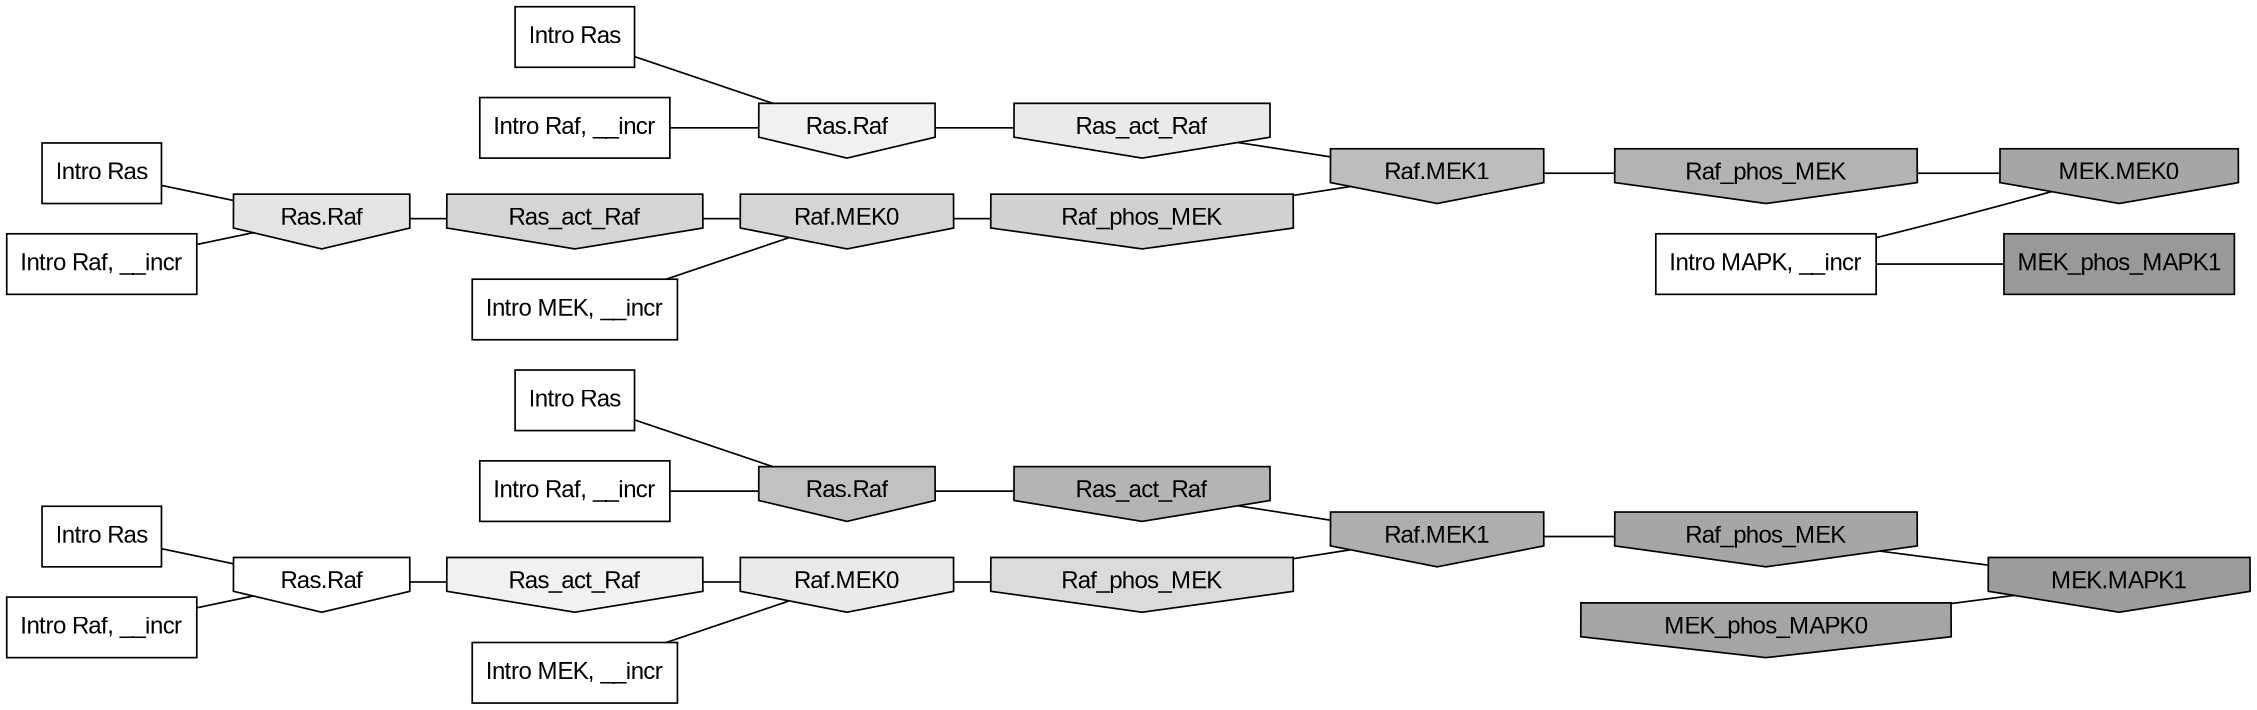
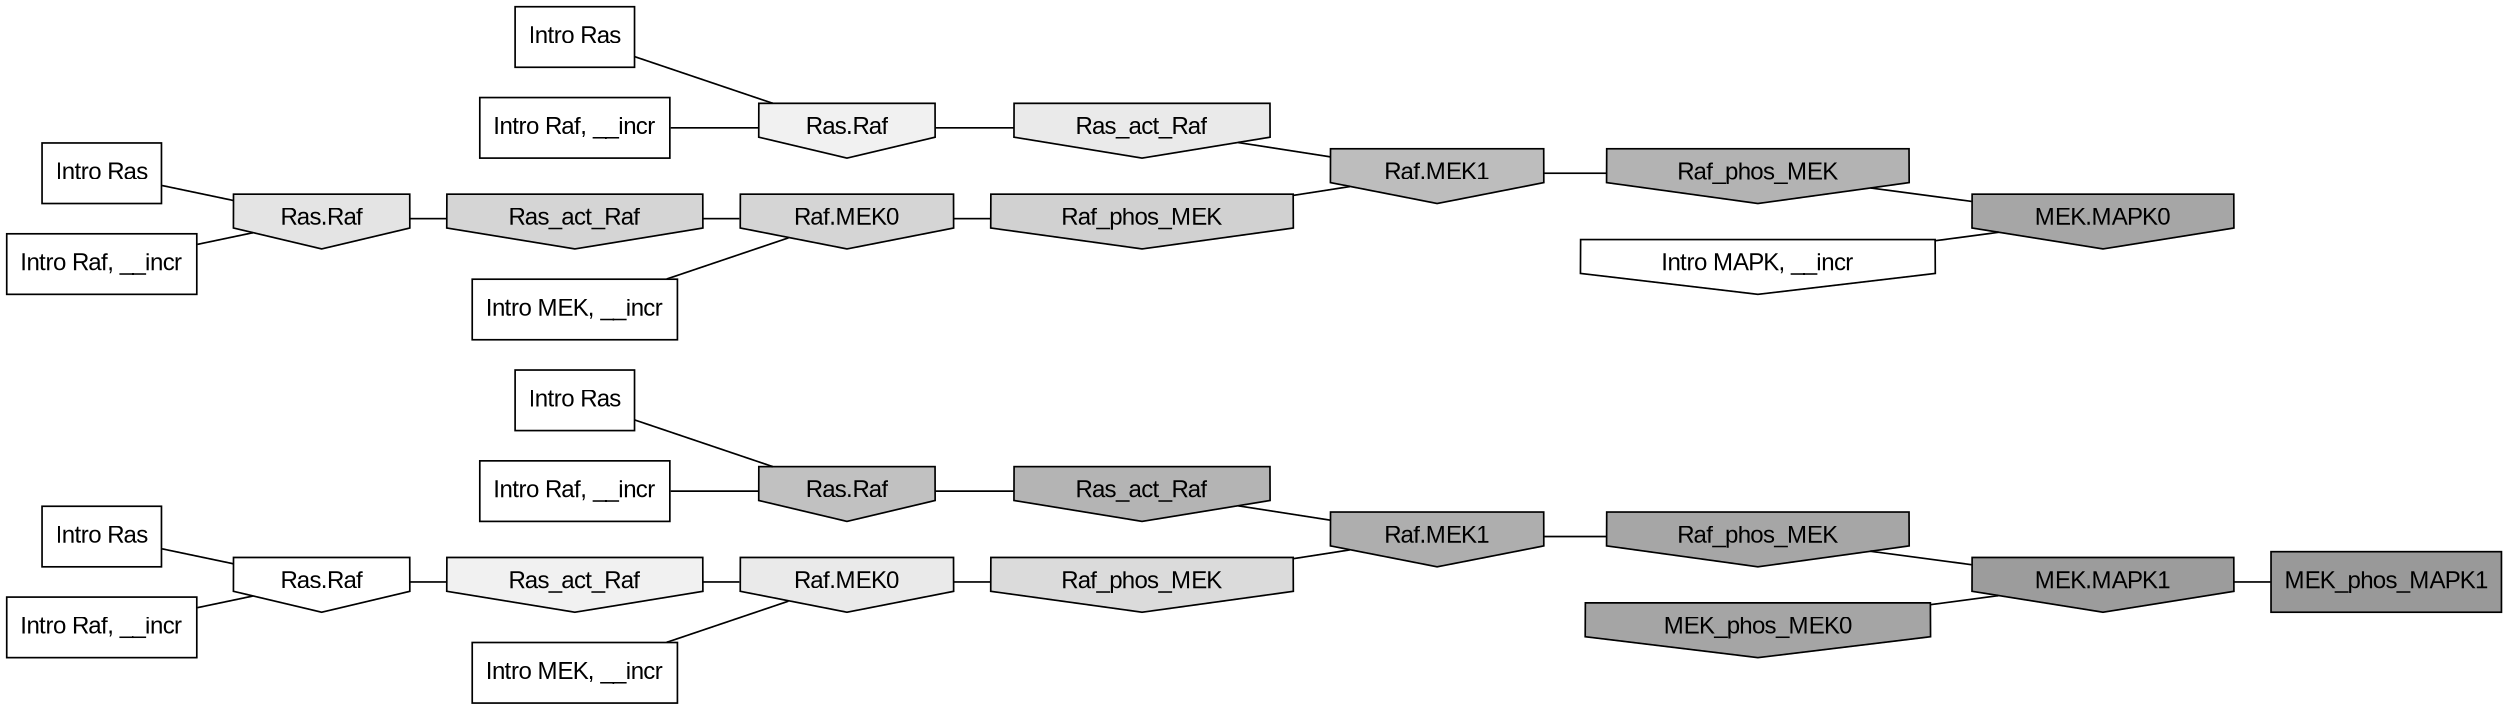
(2119, 173) -> (2103, 219)
(1766, 264) -> (1758, 264)
(1940, 264) -> (2252, 582)
(1766, 627) -> (1758, 627)
